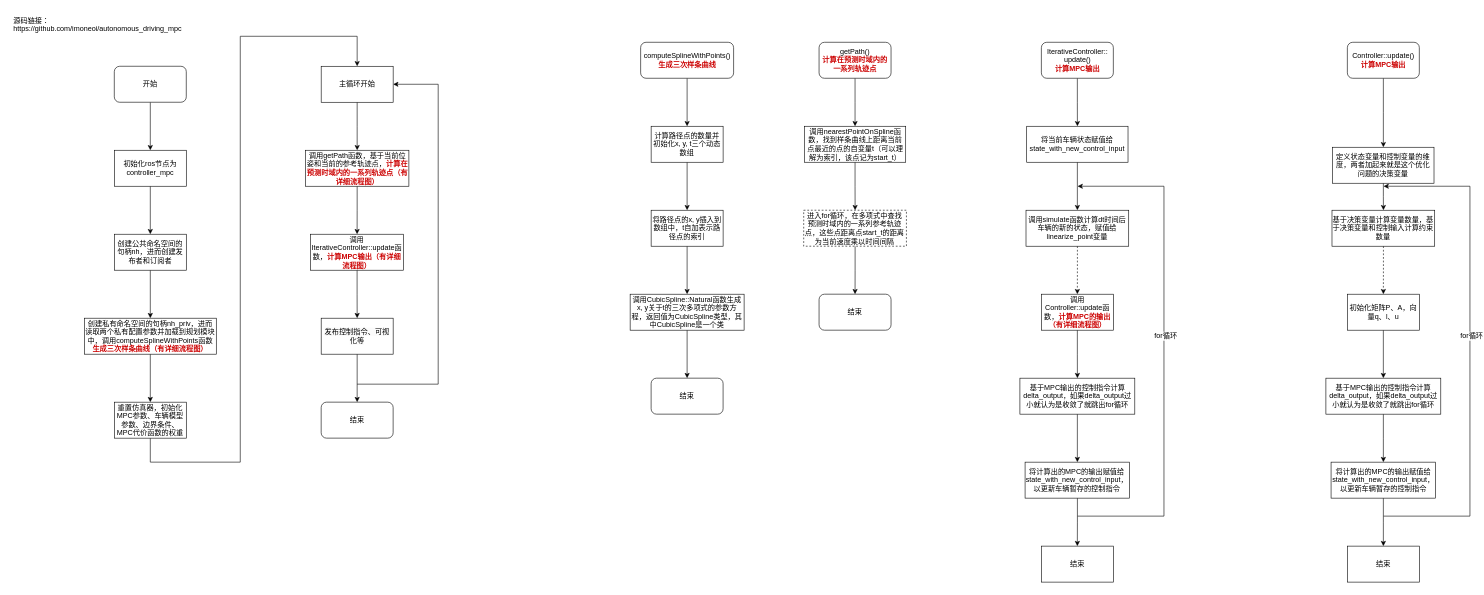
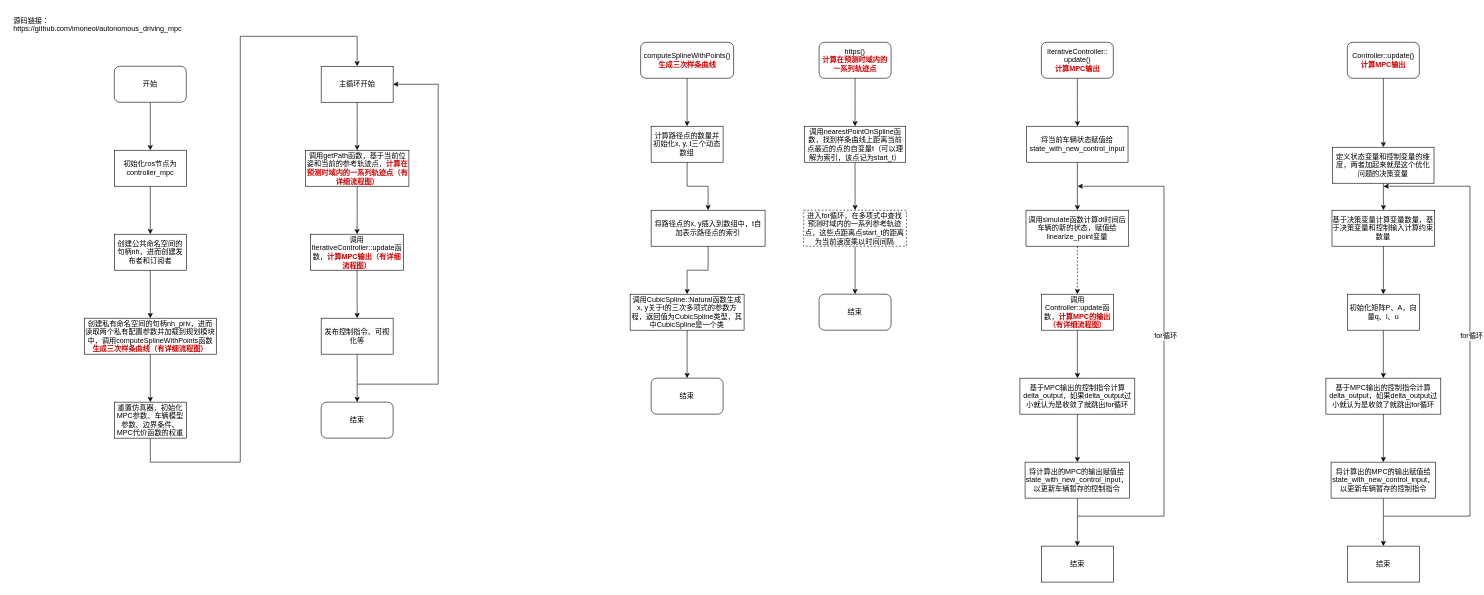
(855, 60) -> (855, 60)
(687, 228) -> (708, 228)
(1384, 268) -> (1384, 268)
